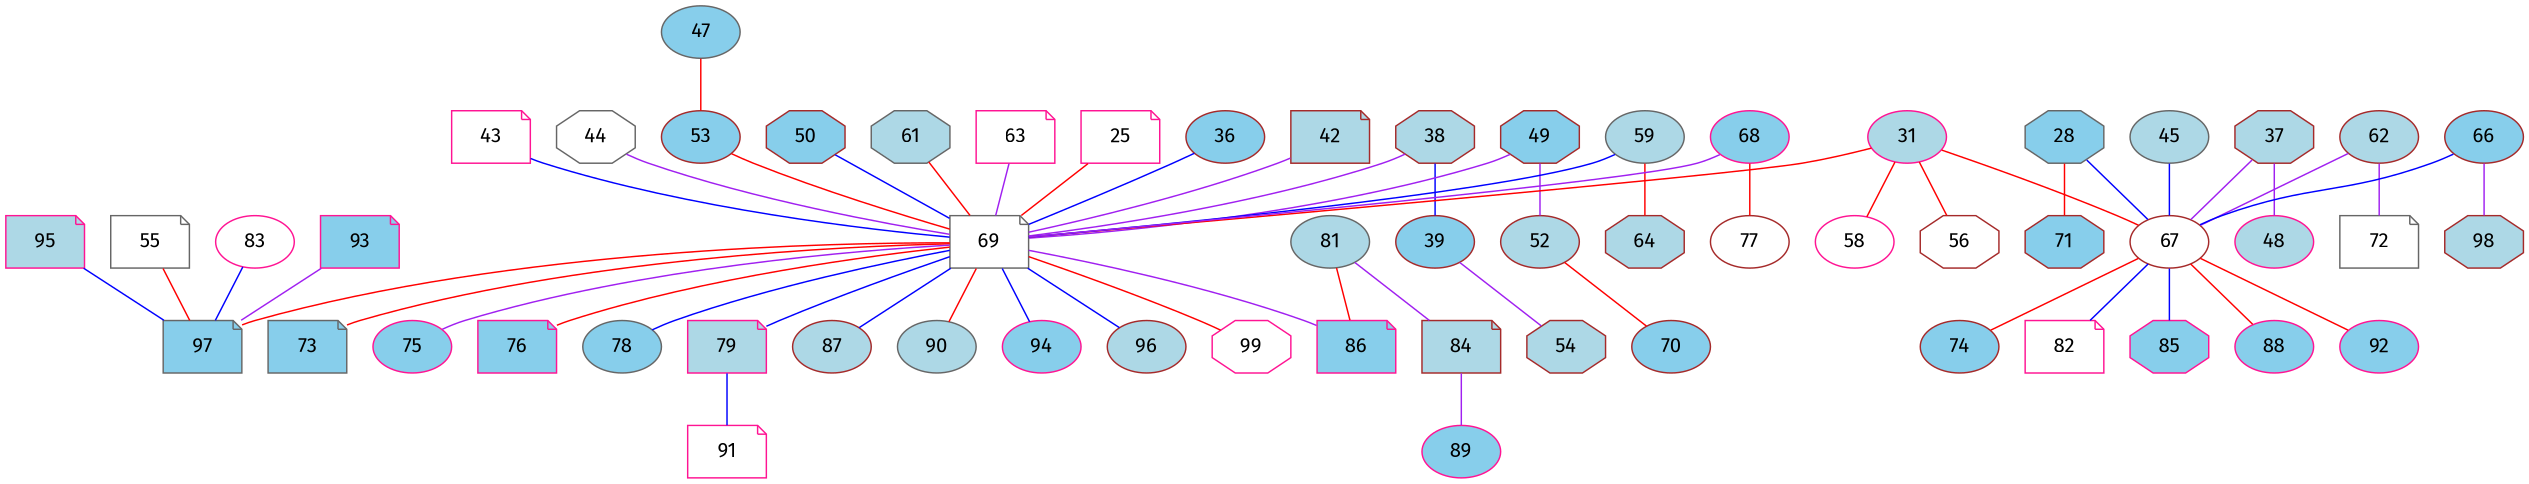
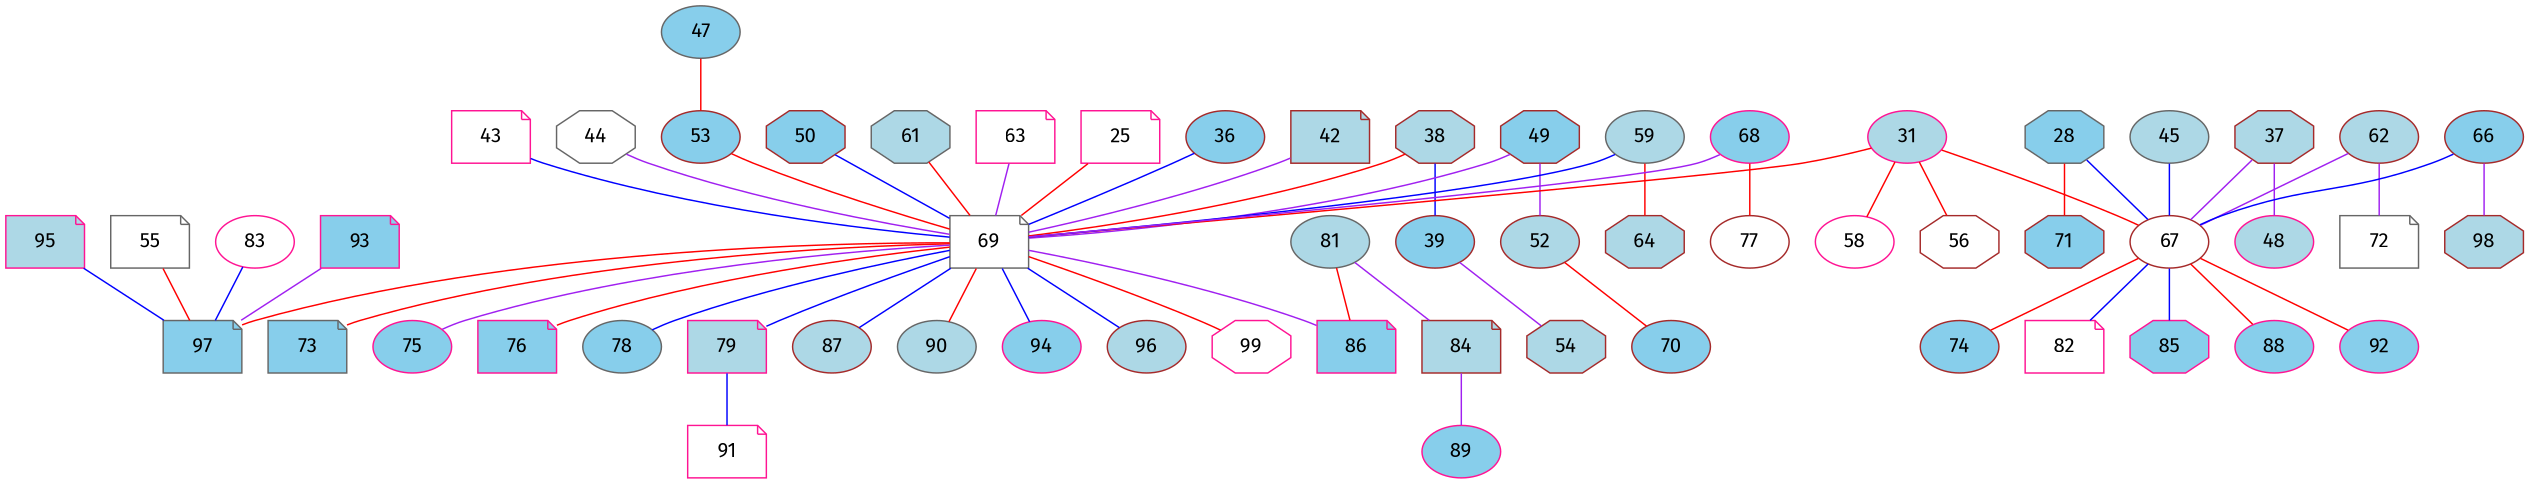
(1219, 205) -> (1219, 205)
